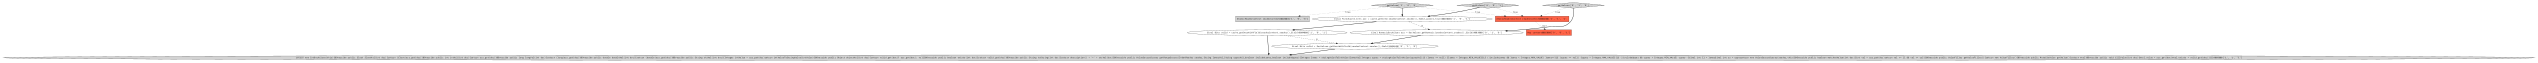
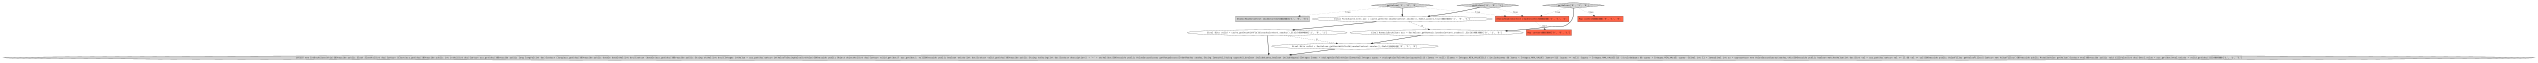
none -> (1600, 19)
